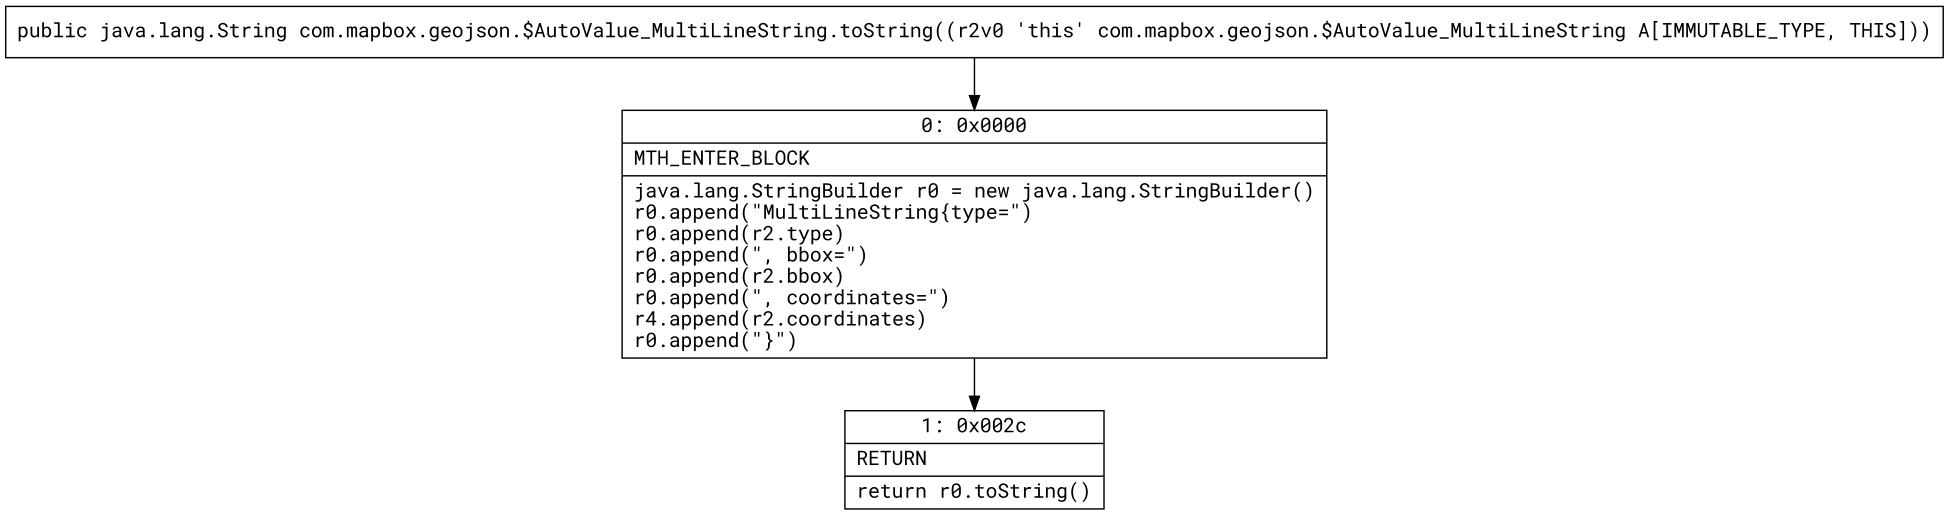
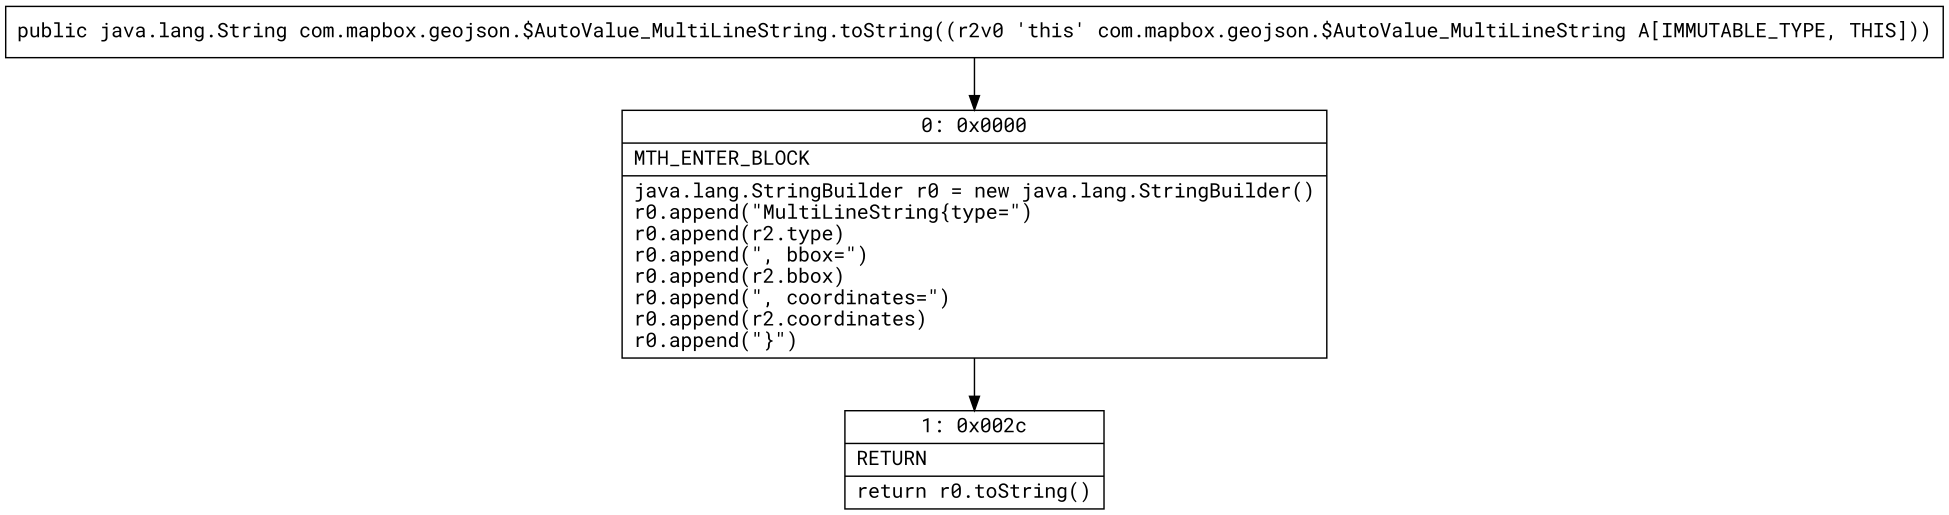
(781, 320) -> (781, 320)
